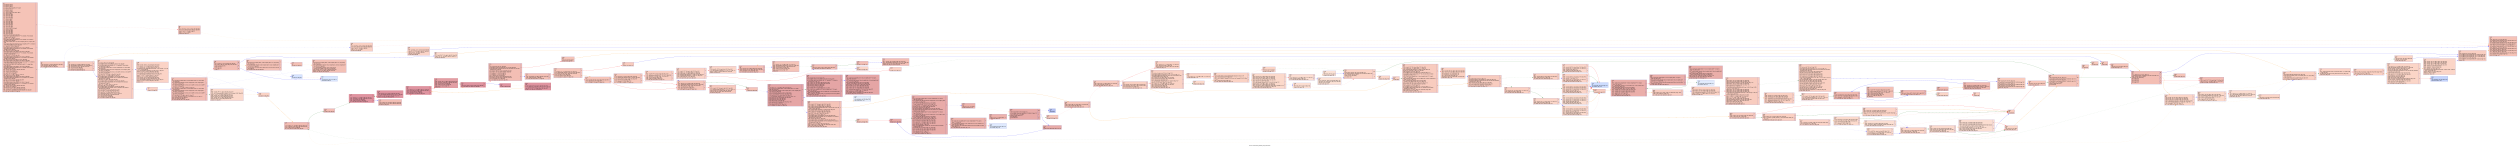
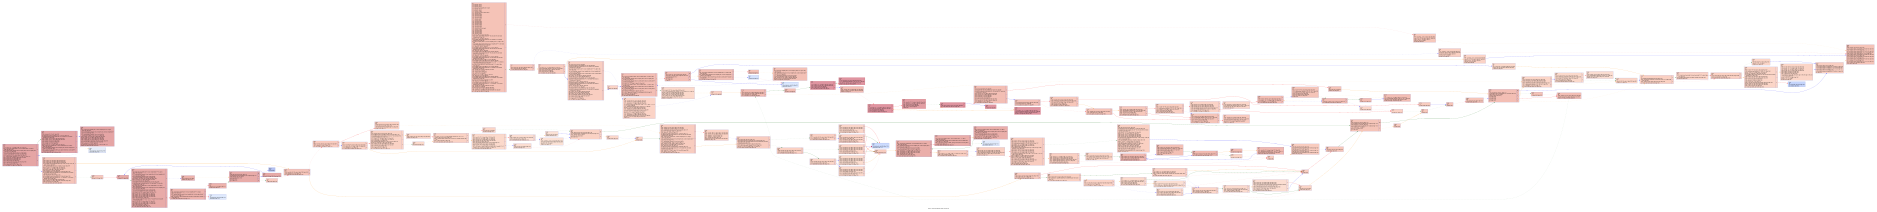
(752, 89) -> none
